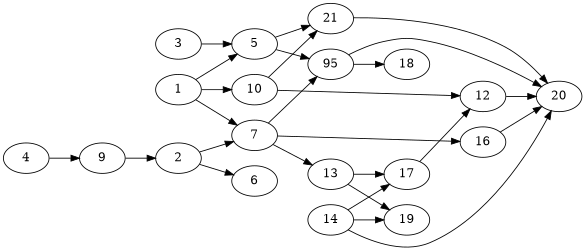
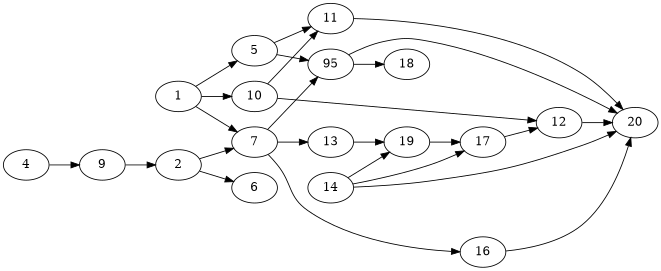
(331, 19) -> (331, 19)
(178, 44) -> none
(365, 174) -> (441, 142)
